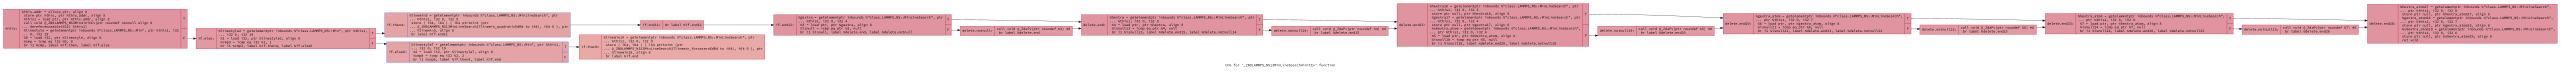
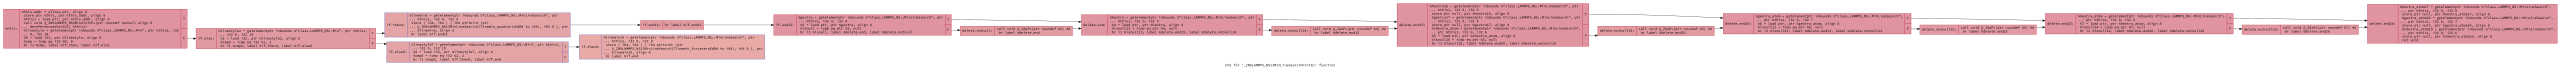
(672, 47) -> (672, 47)
